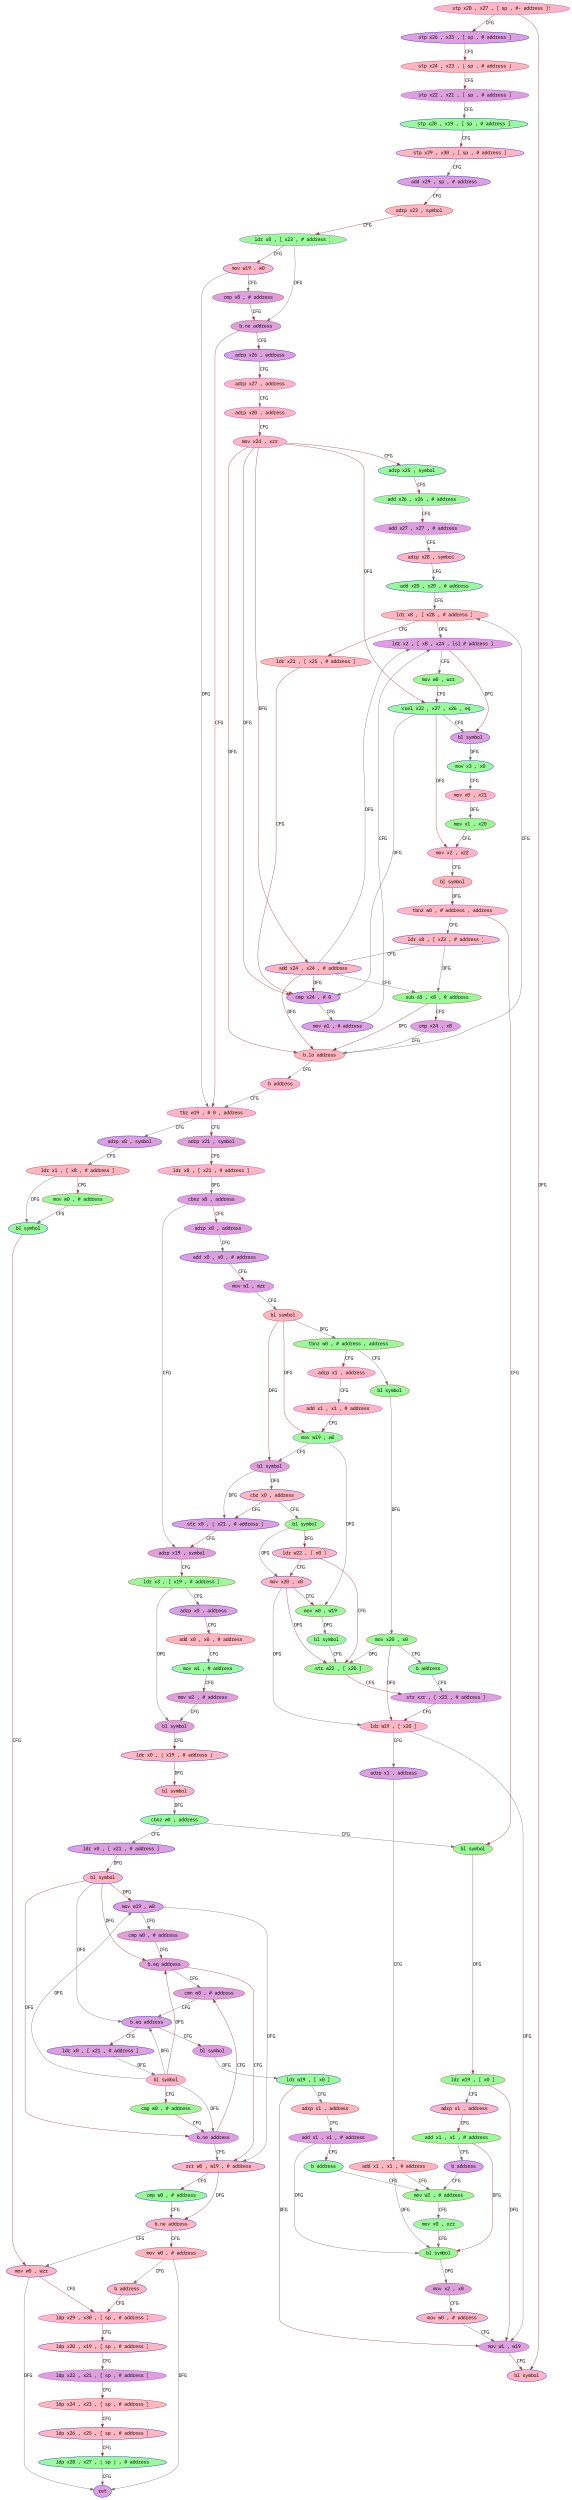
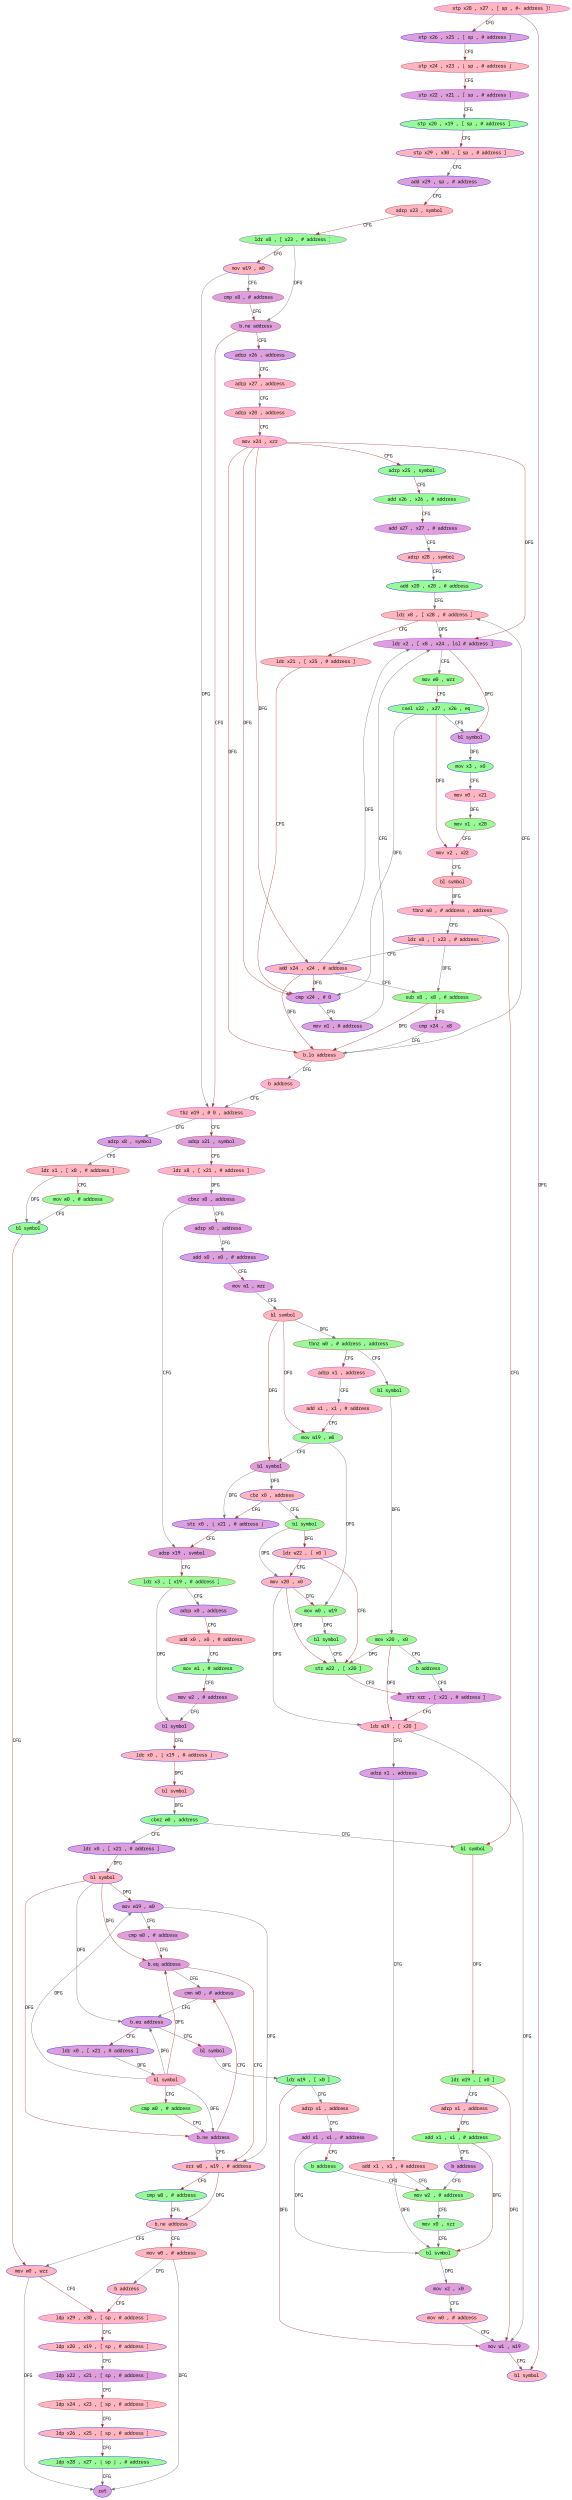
(364, 555) -> (507, 459)
